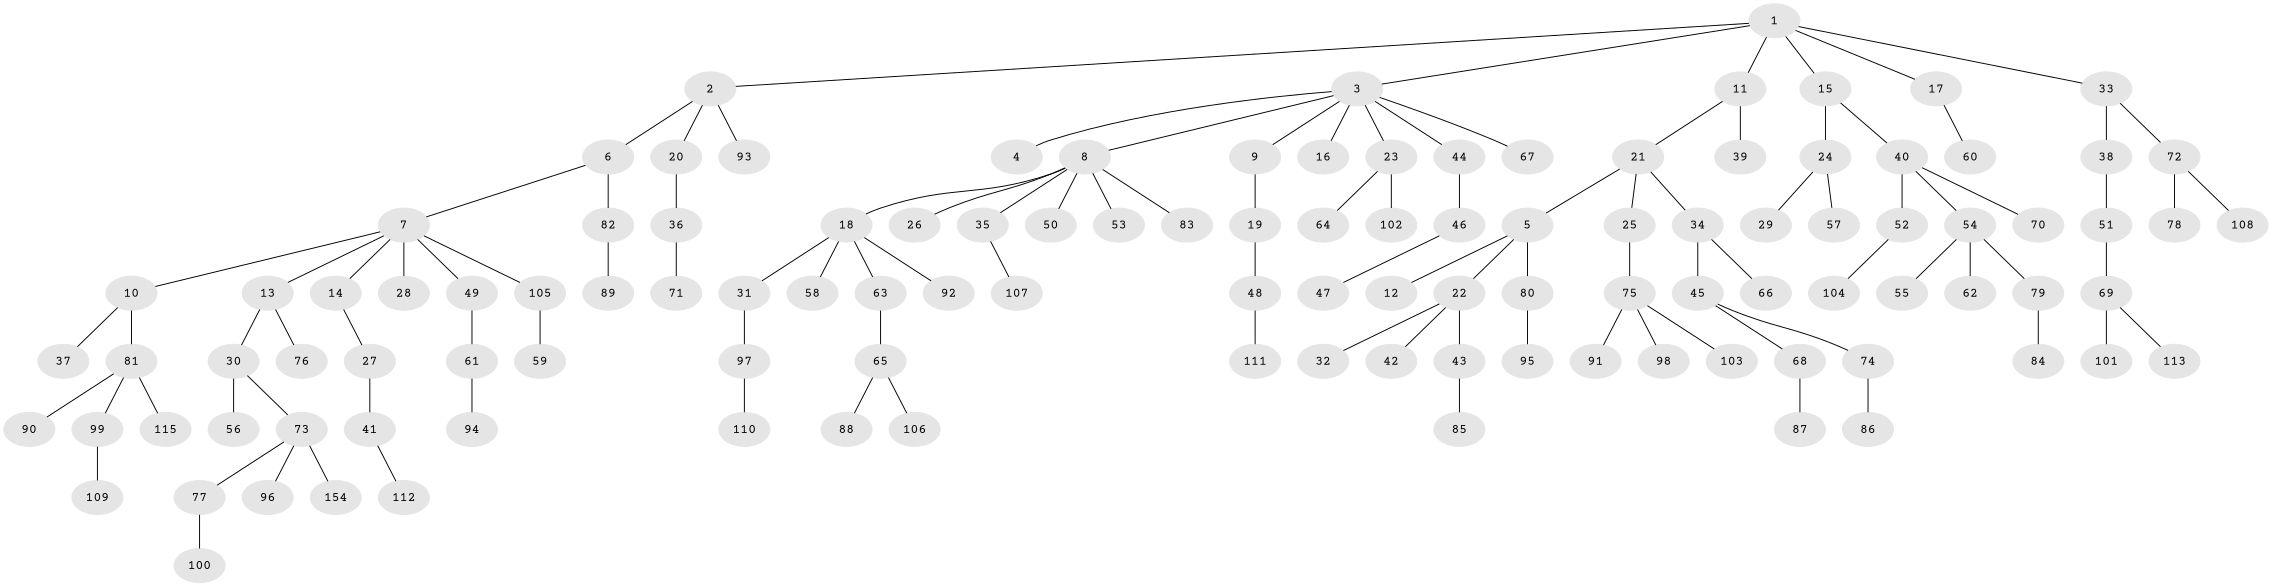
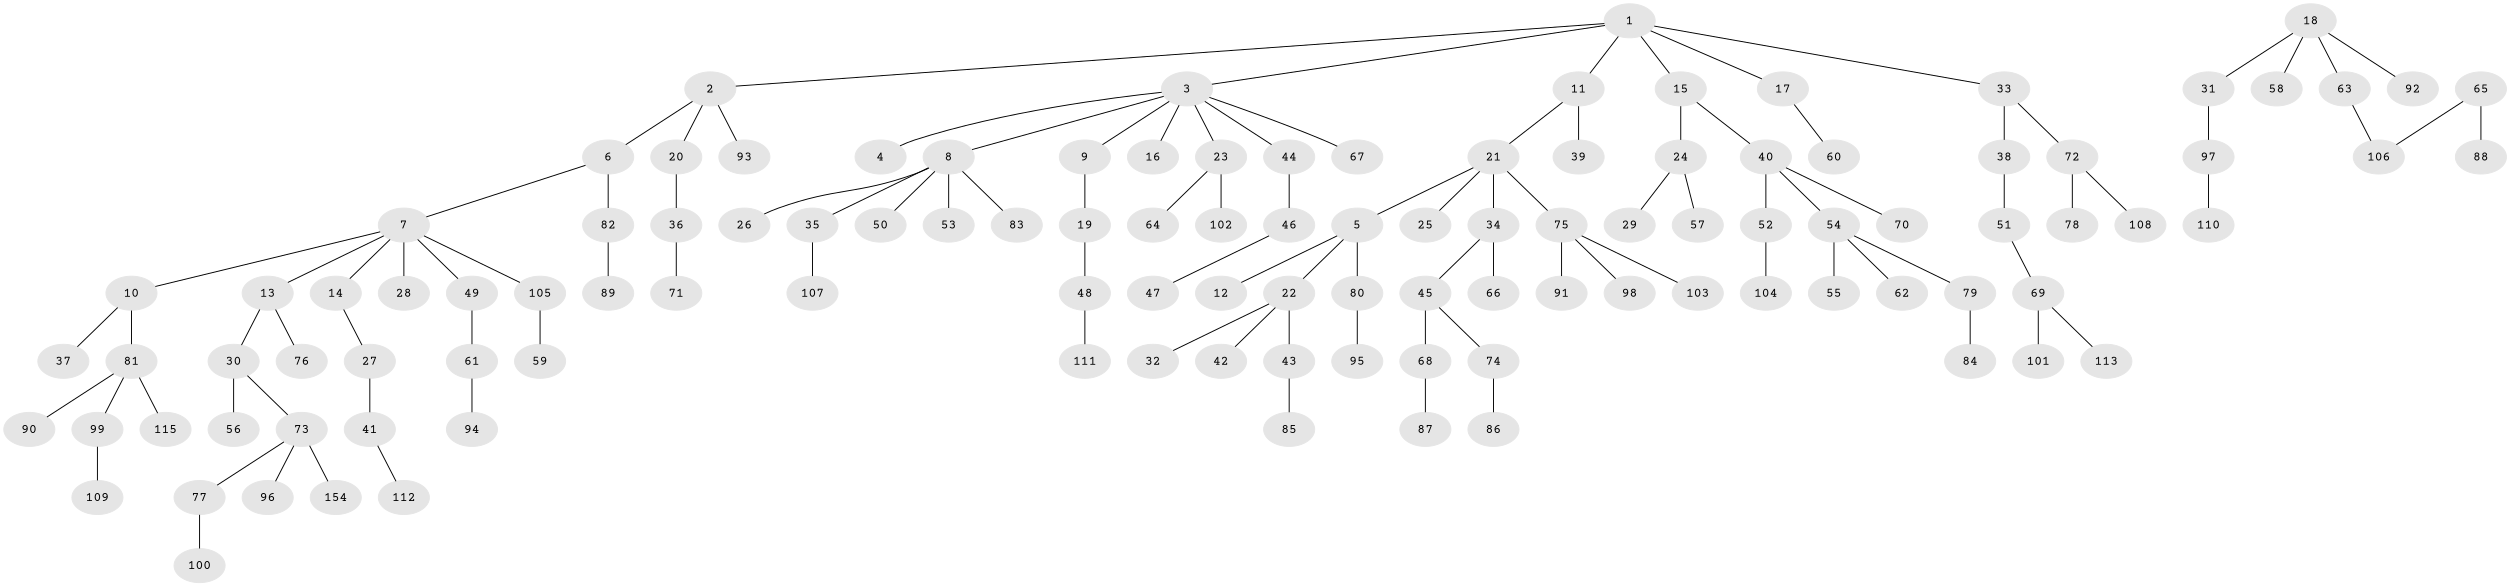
(966, 191) -> none
(1630, 259) -> (1527, 191)
(881, 327) -> (2362, 123)
